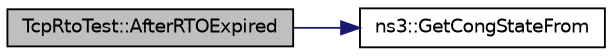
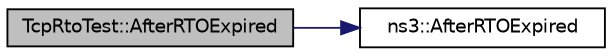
(482, 28) -> (482, 28)
